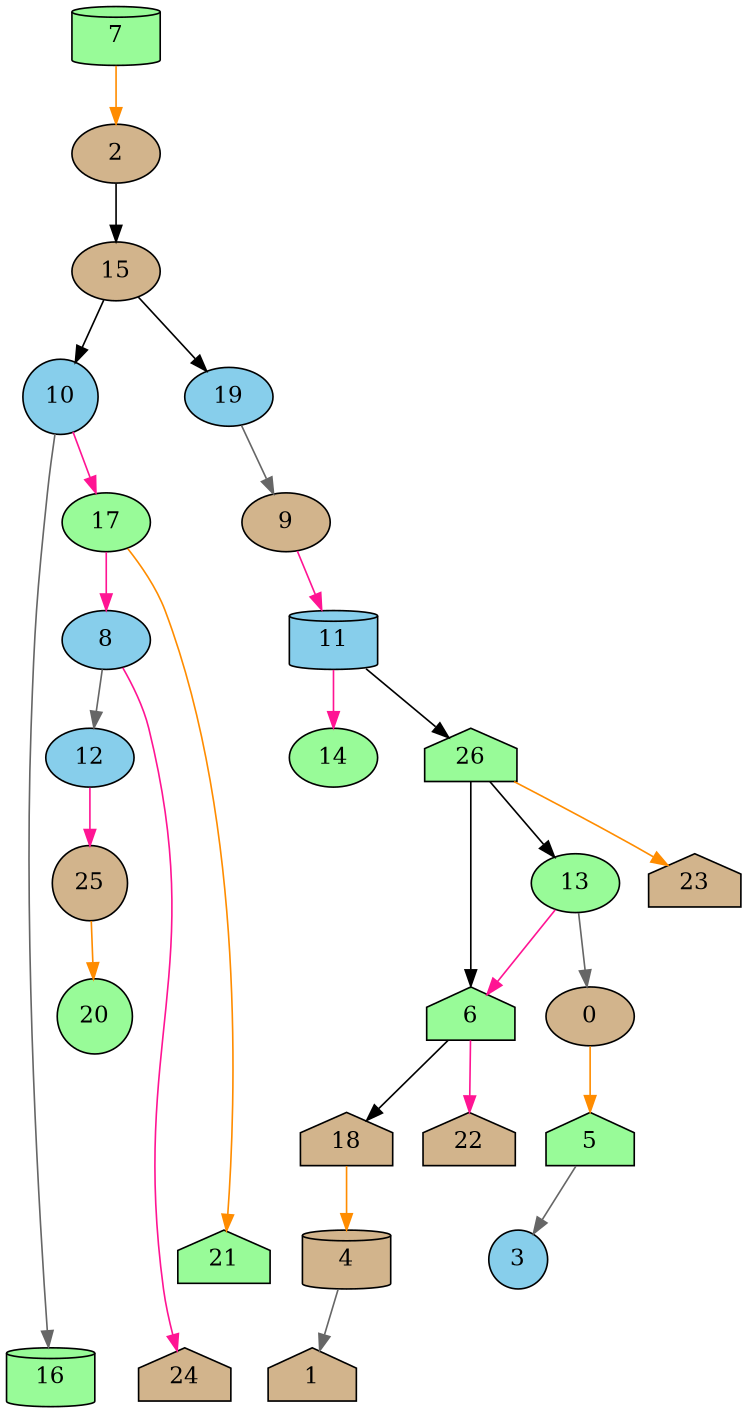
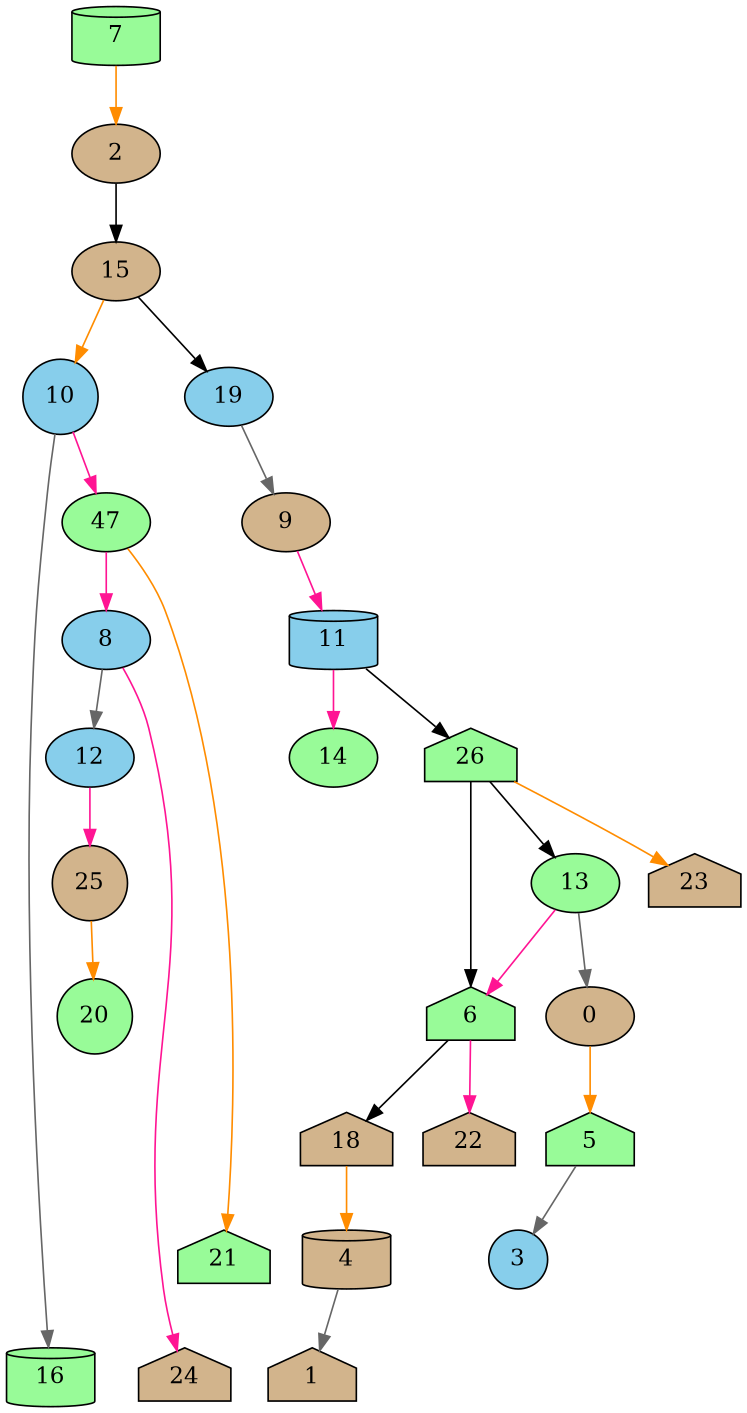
(93, 324) -> (93, 324)
(106, 522) -> (106, 522)
